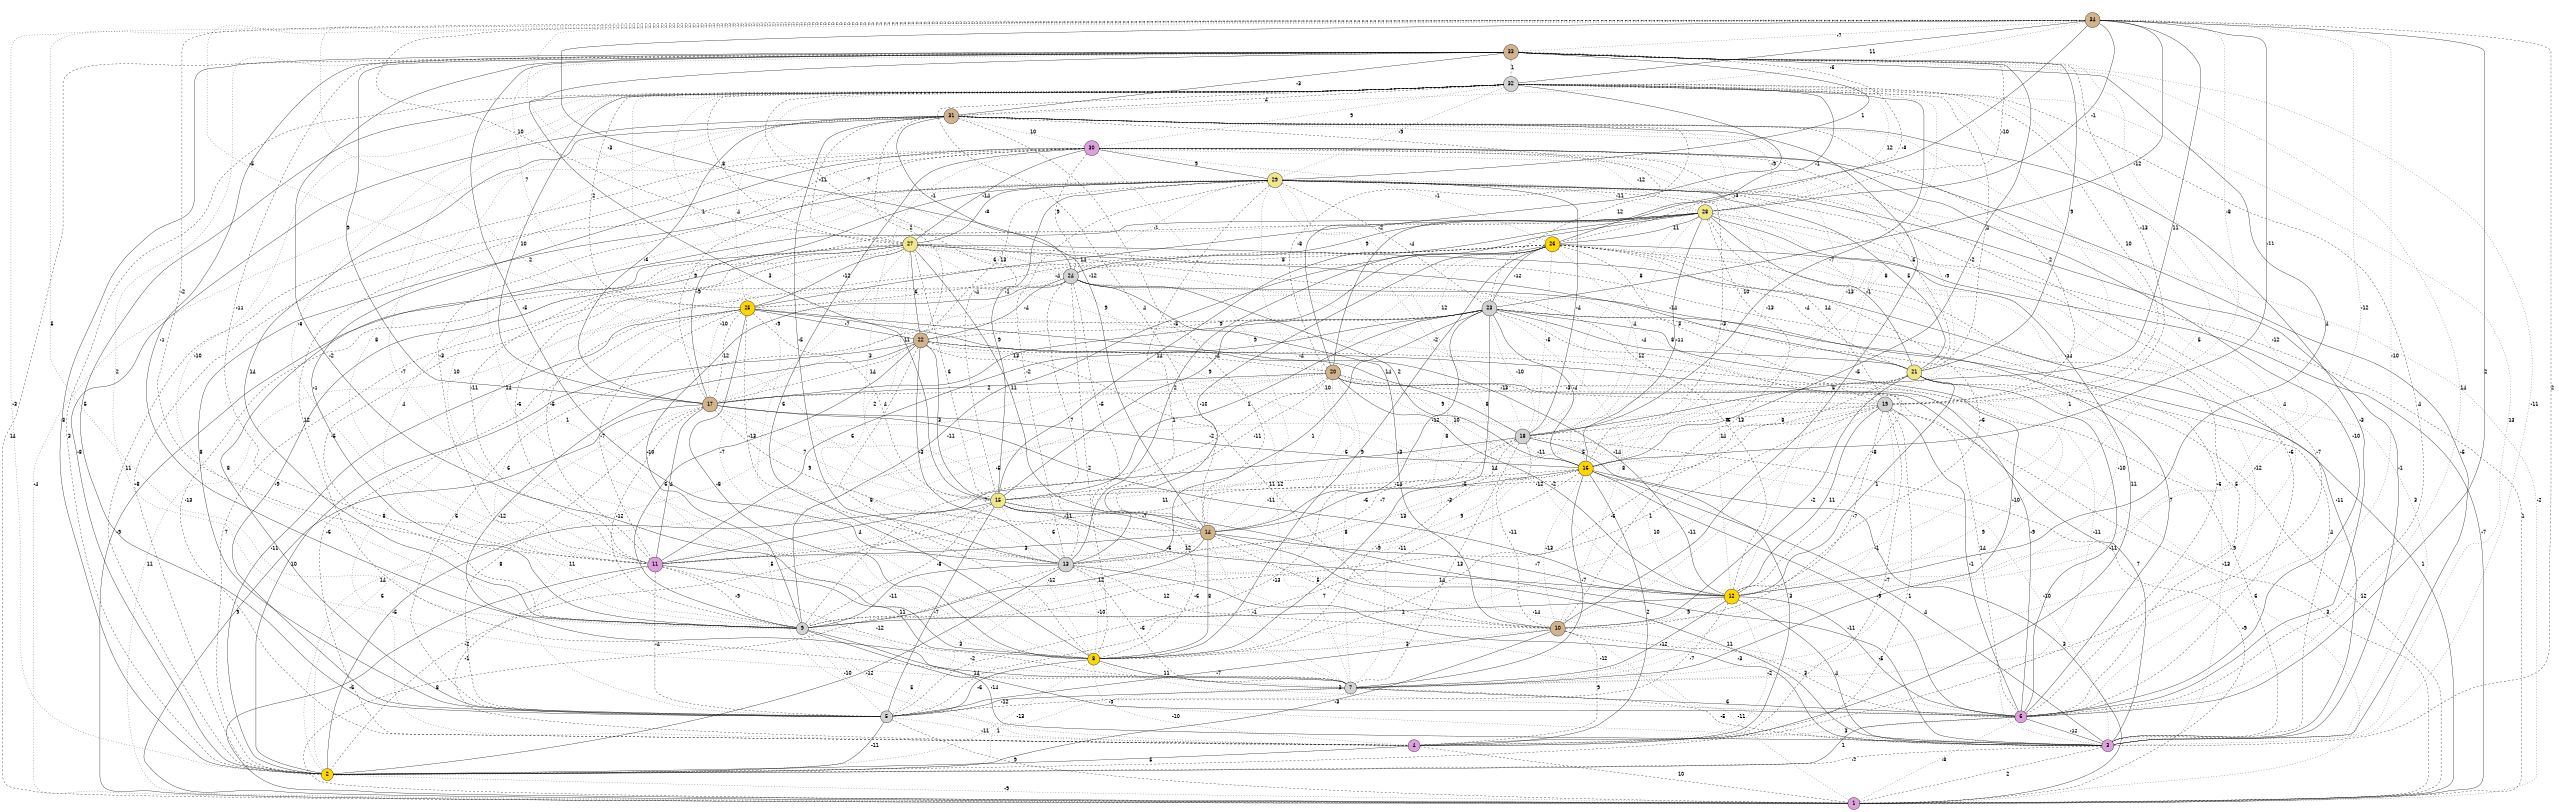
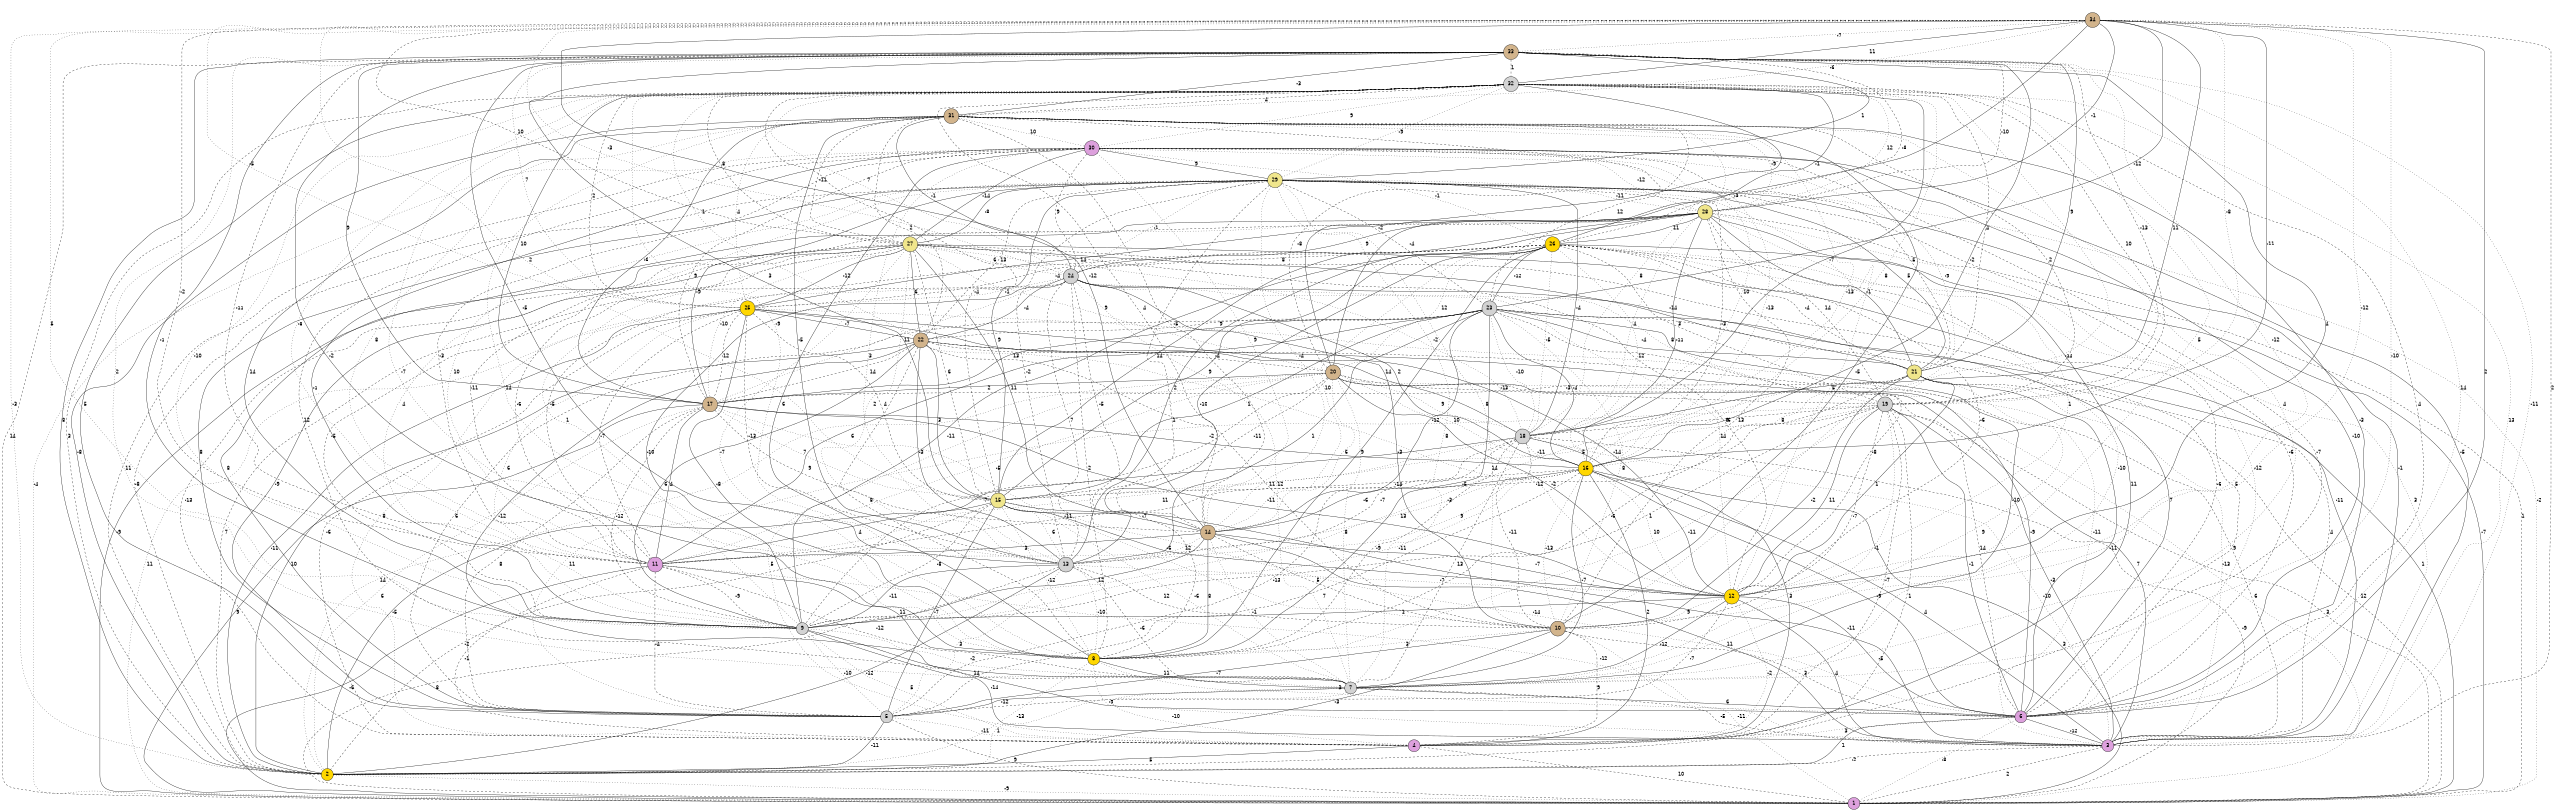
(1442, 581) -> (1442, 581)
(1572, 643) -> (2034, 551)
(975, 684) -> none
